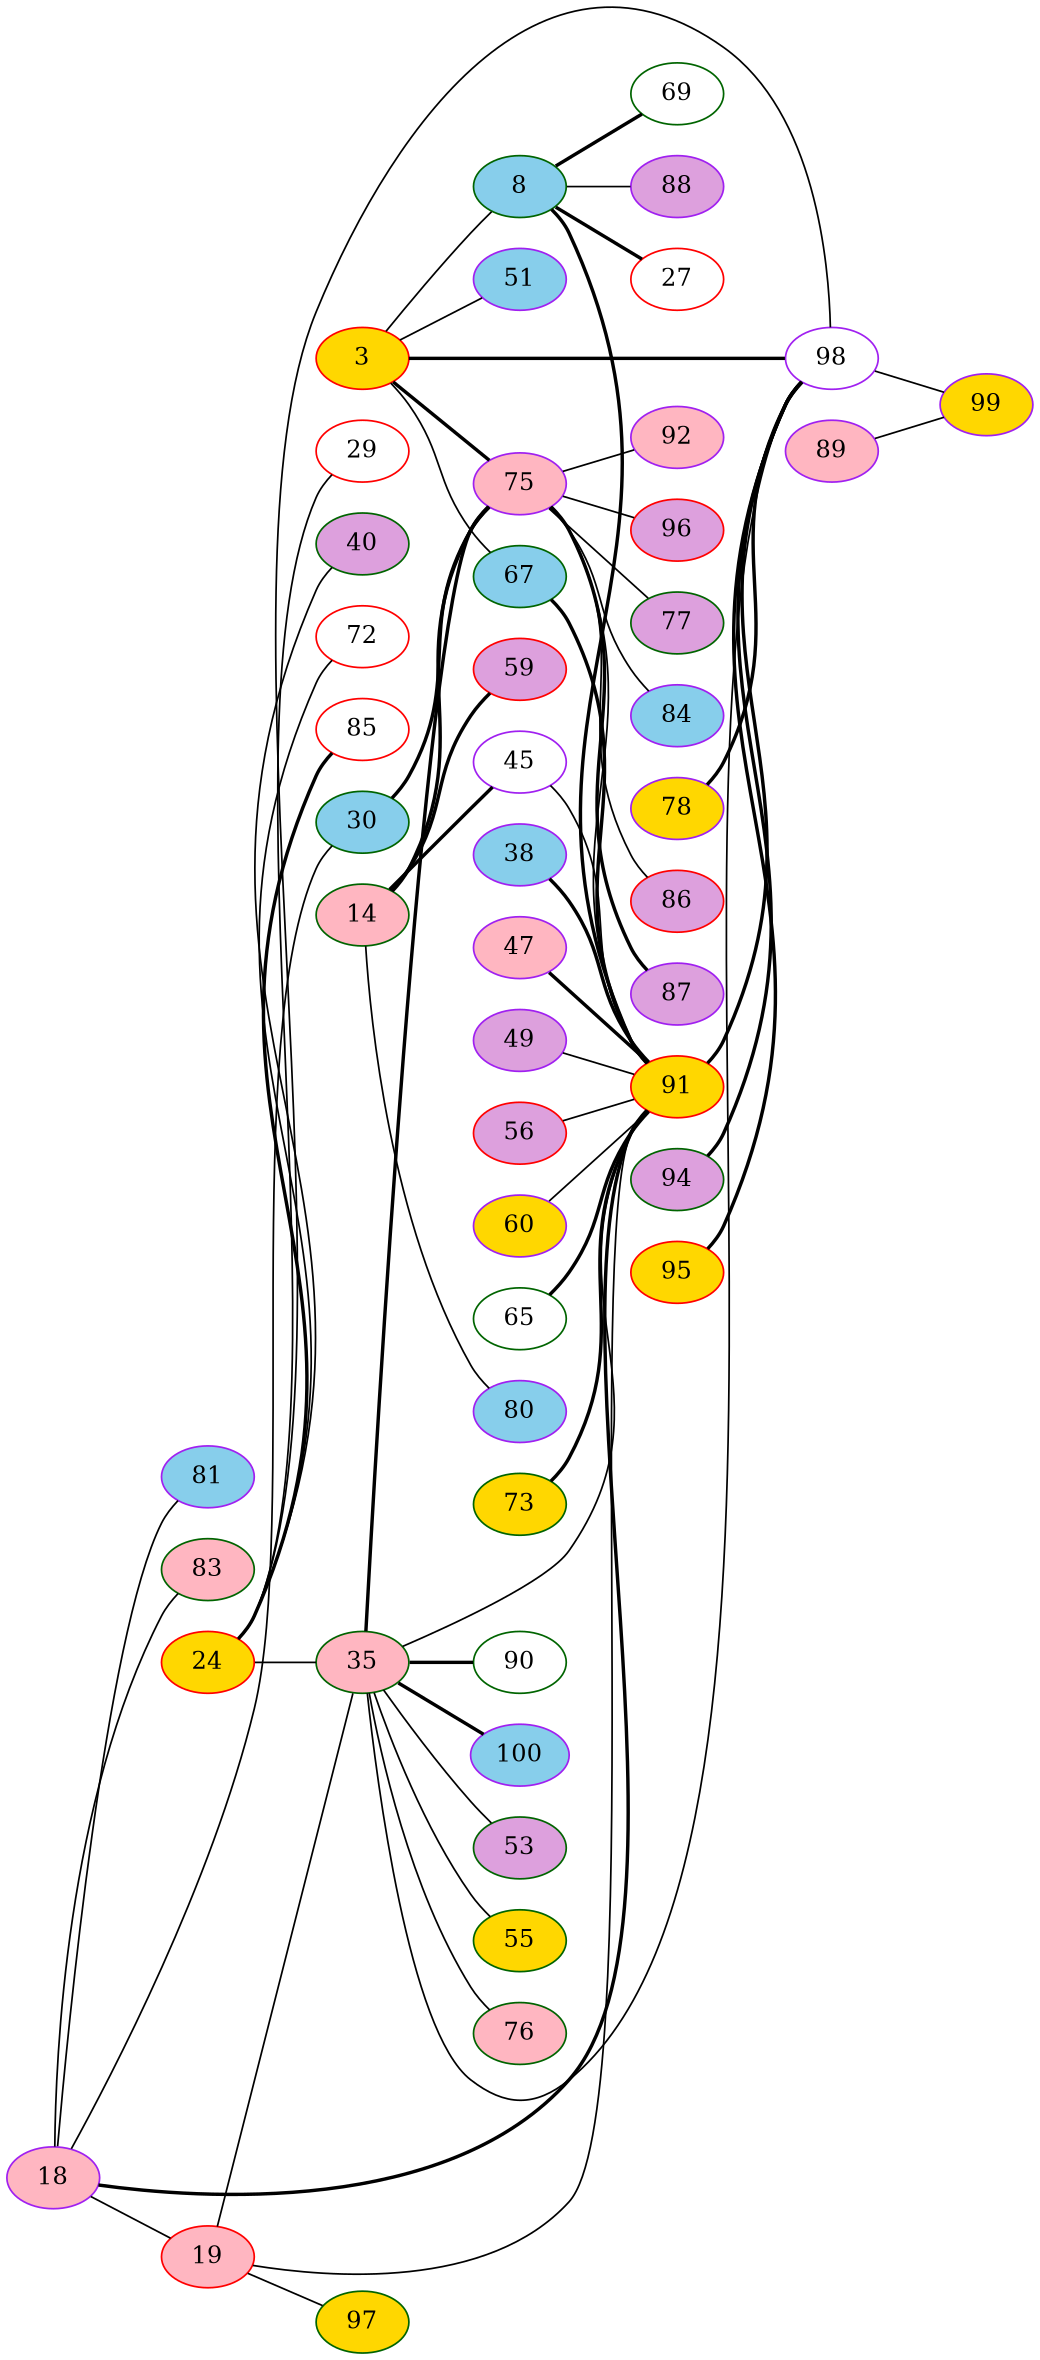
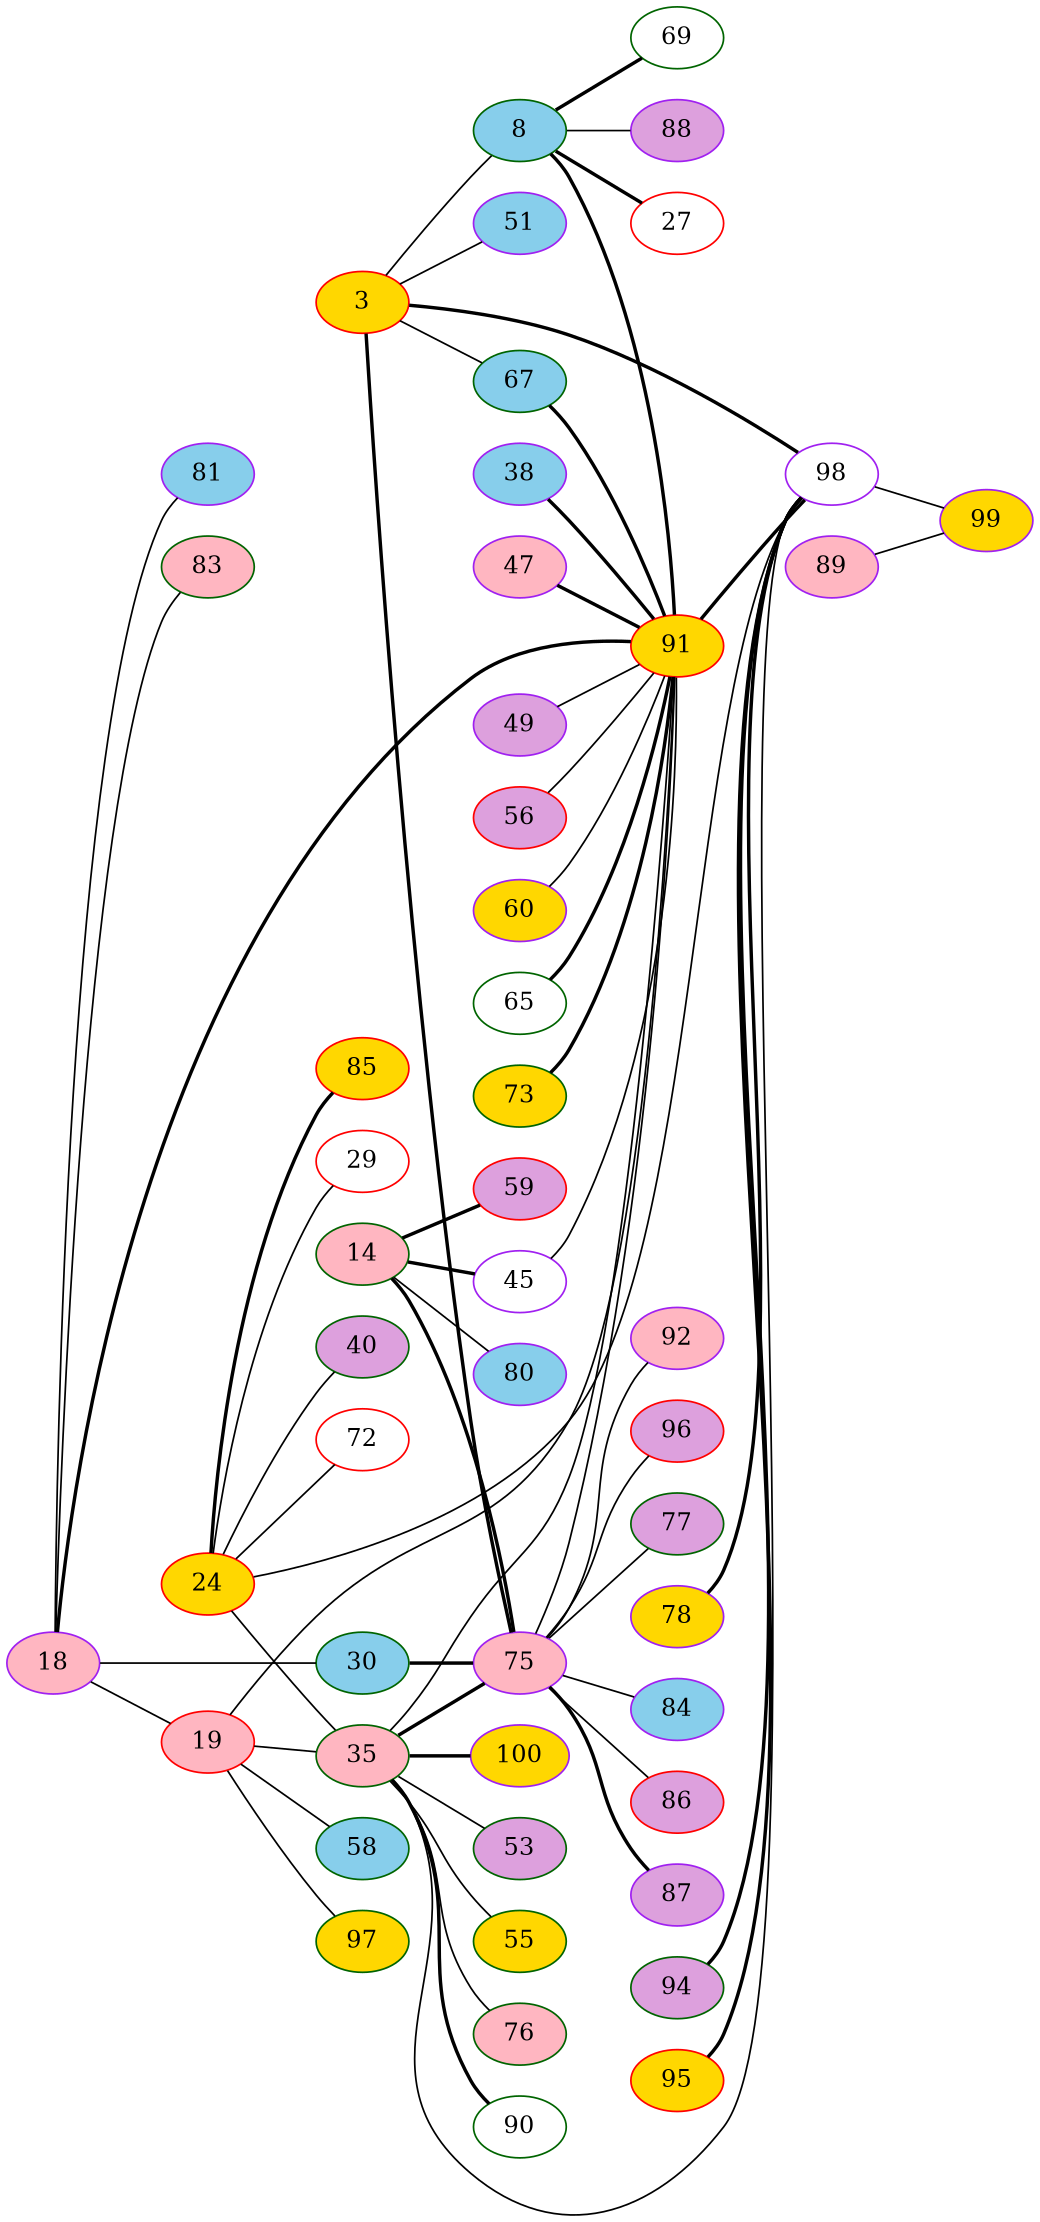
(363, 729) -> (363, 1069)
(520, 1755) -> (520, 1756)
none -> (363, 1849)
